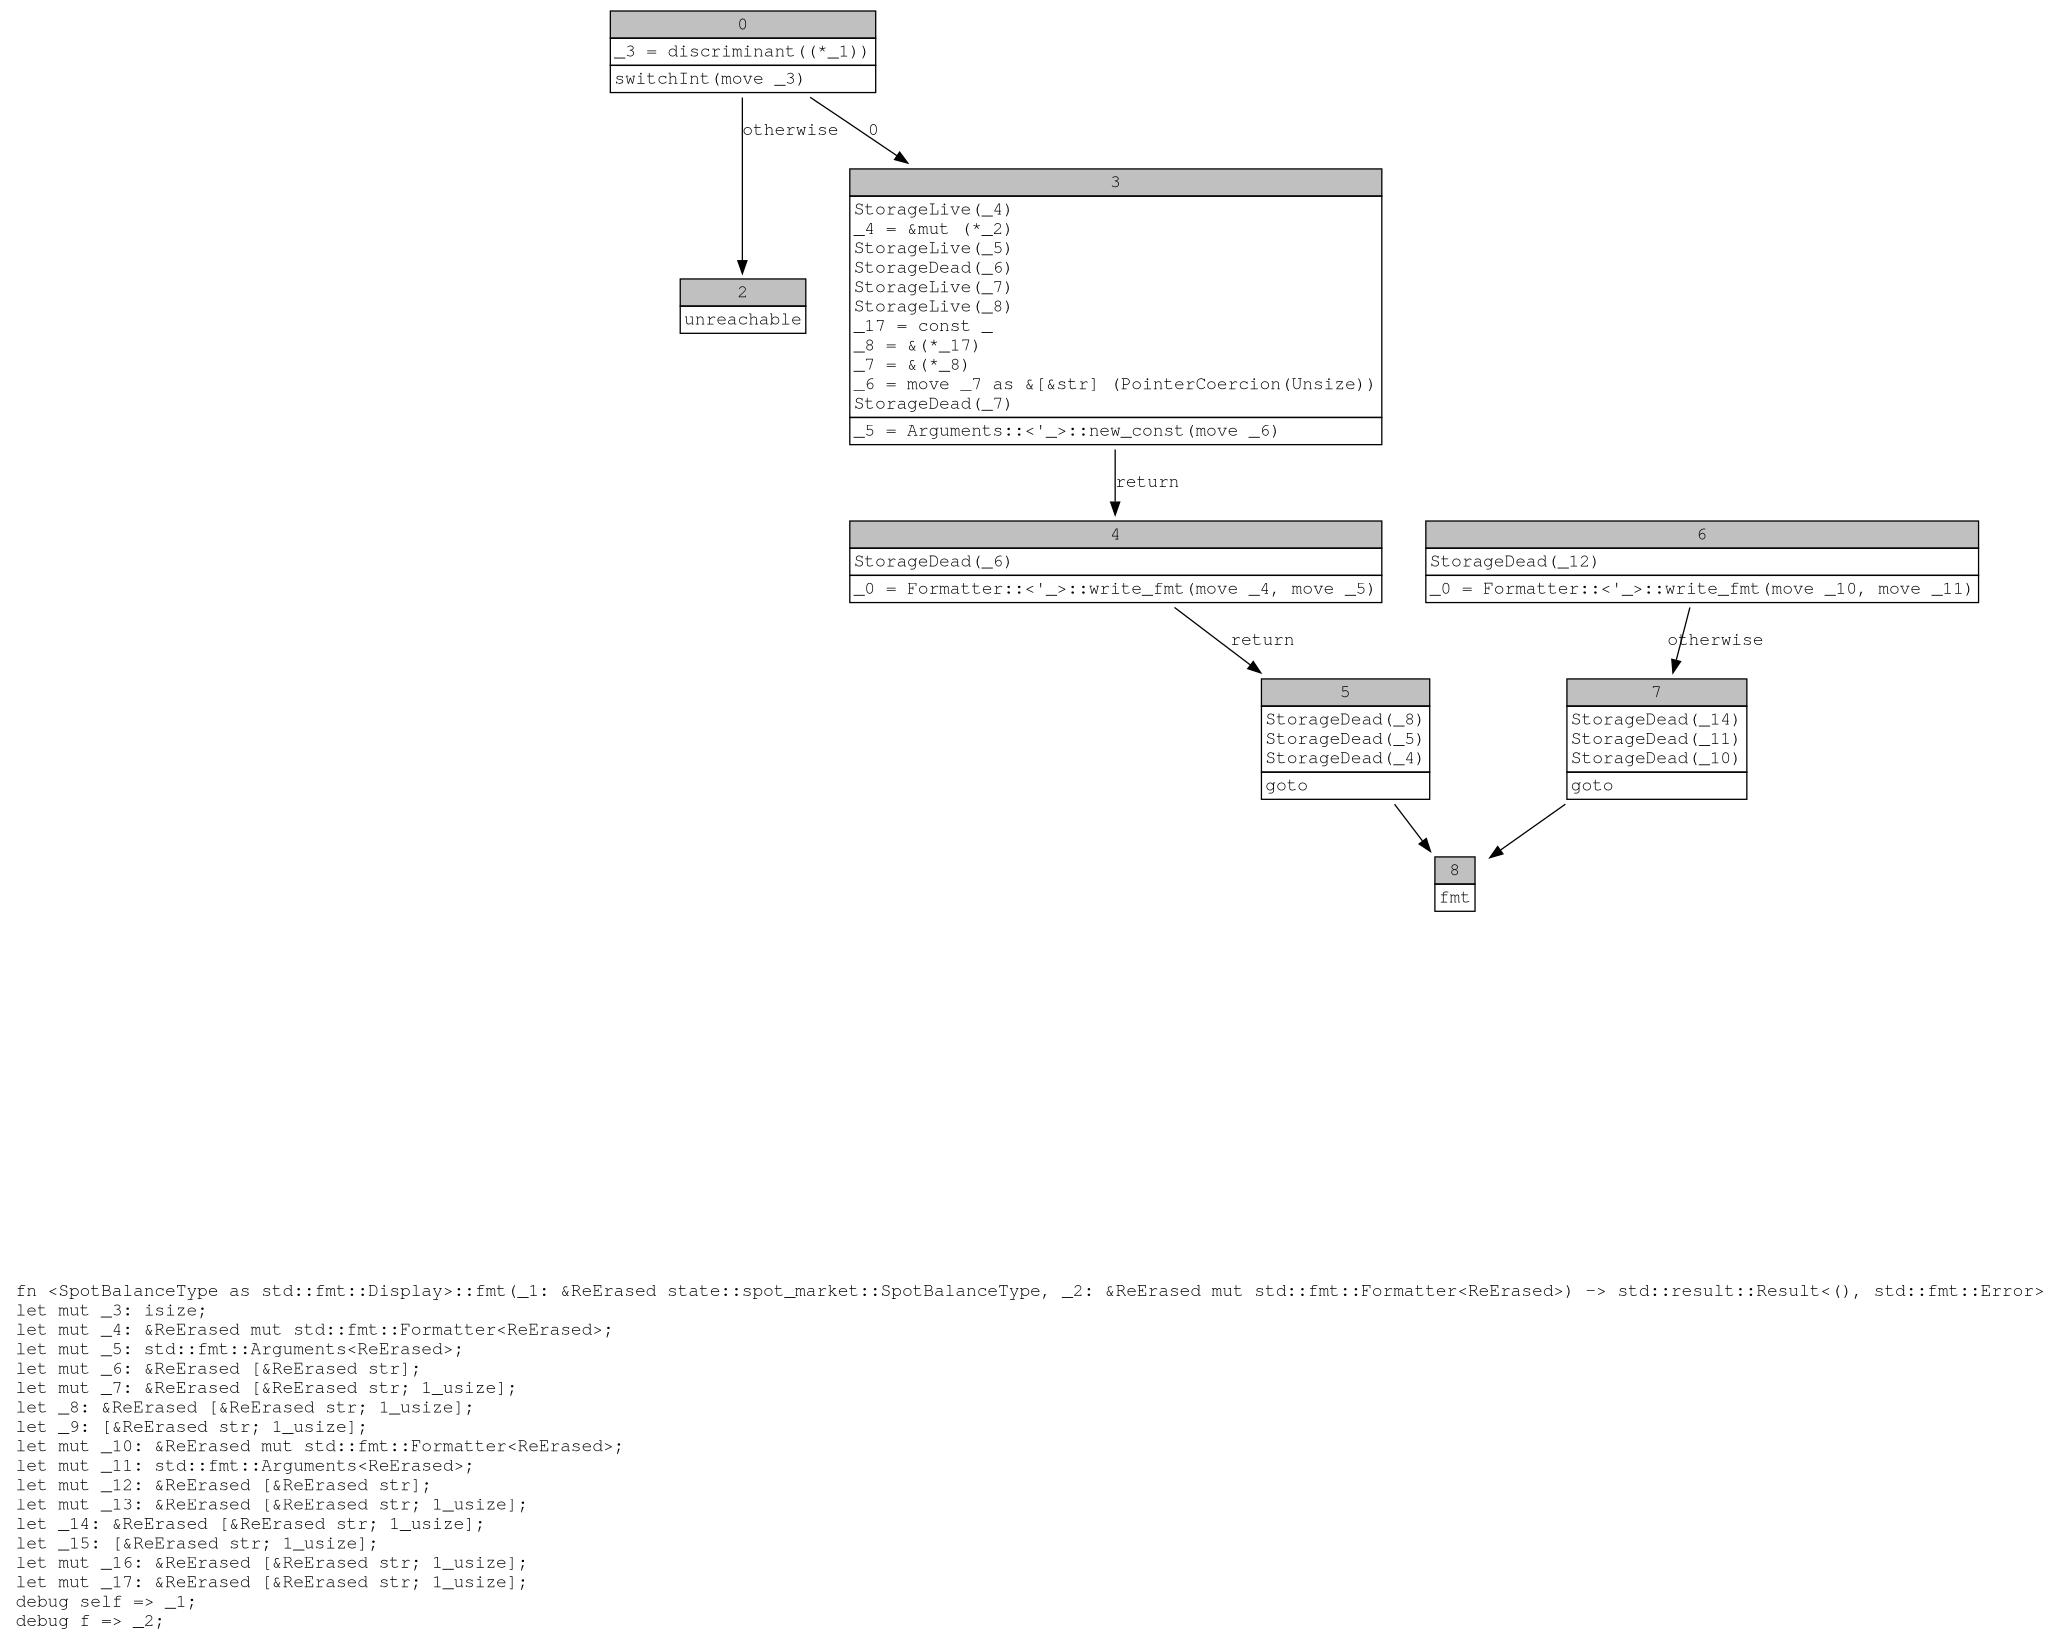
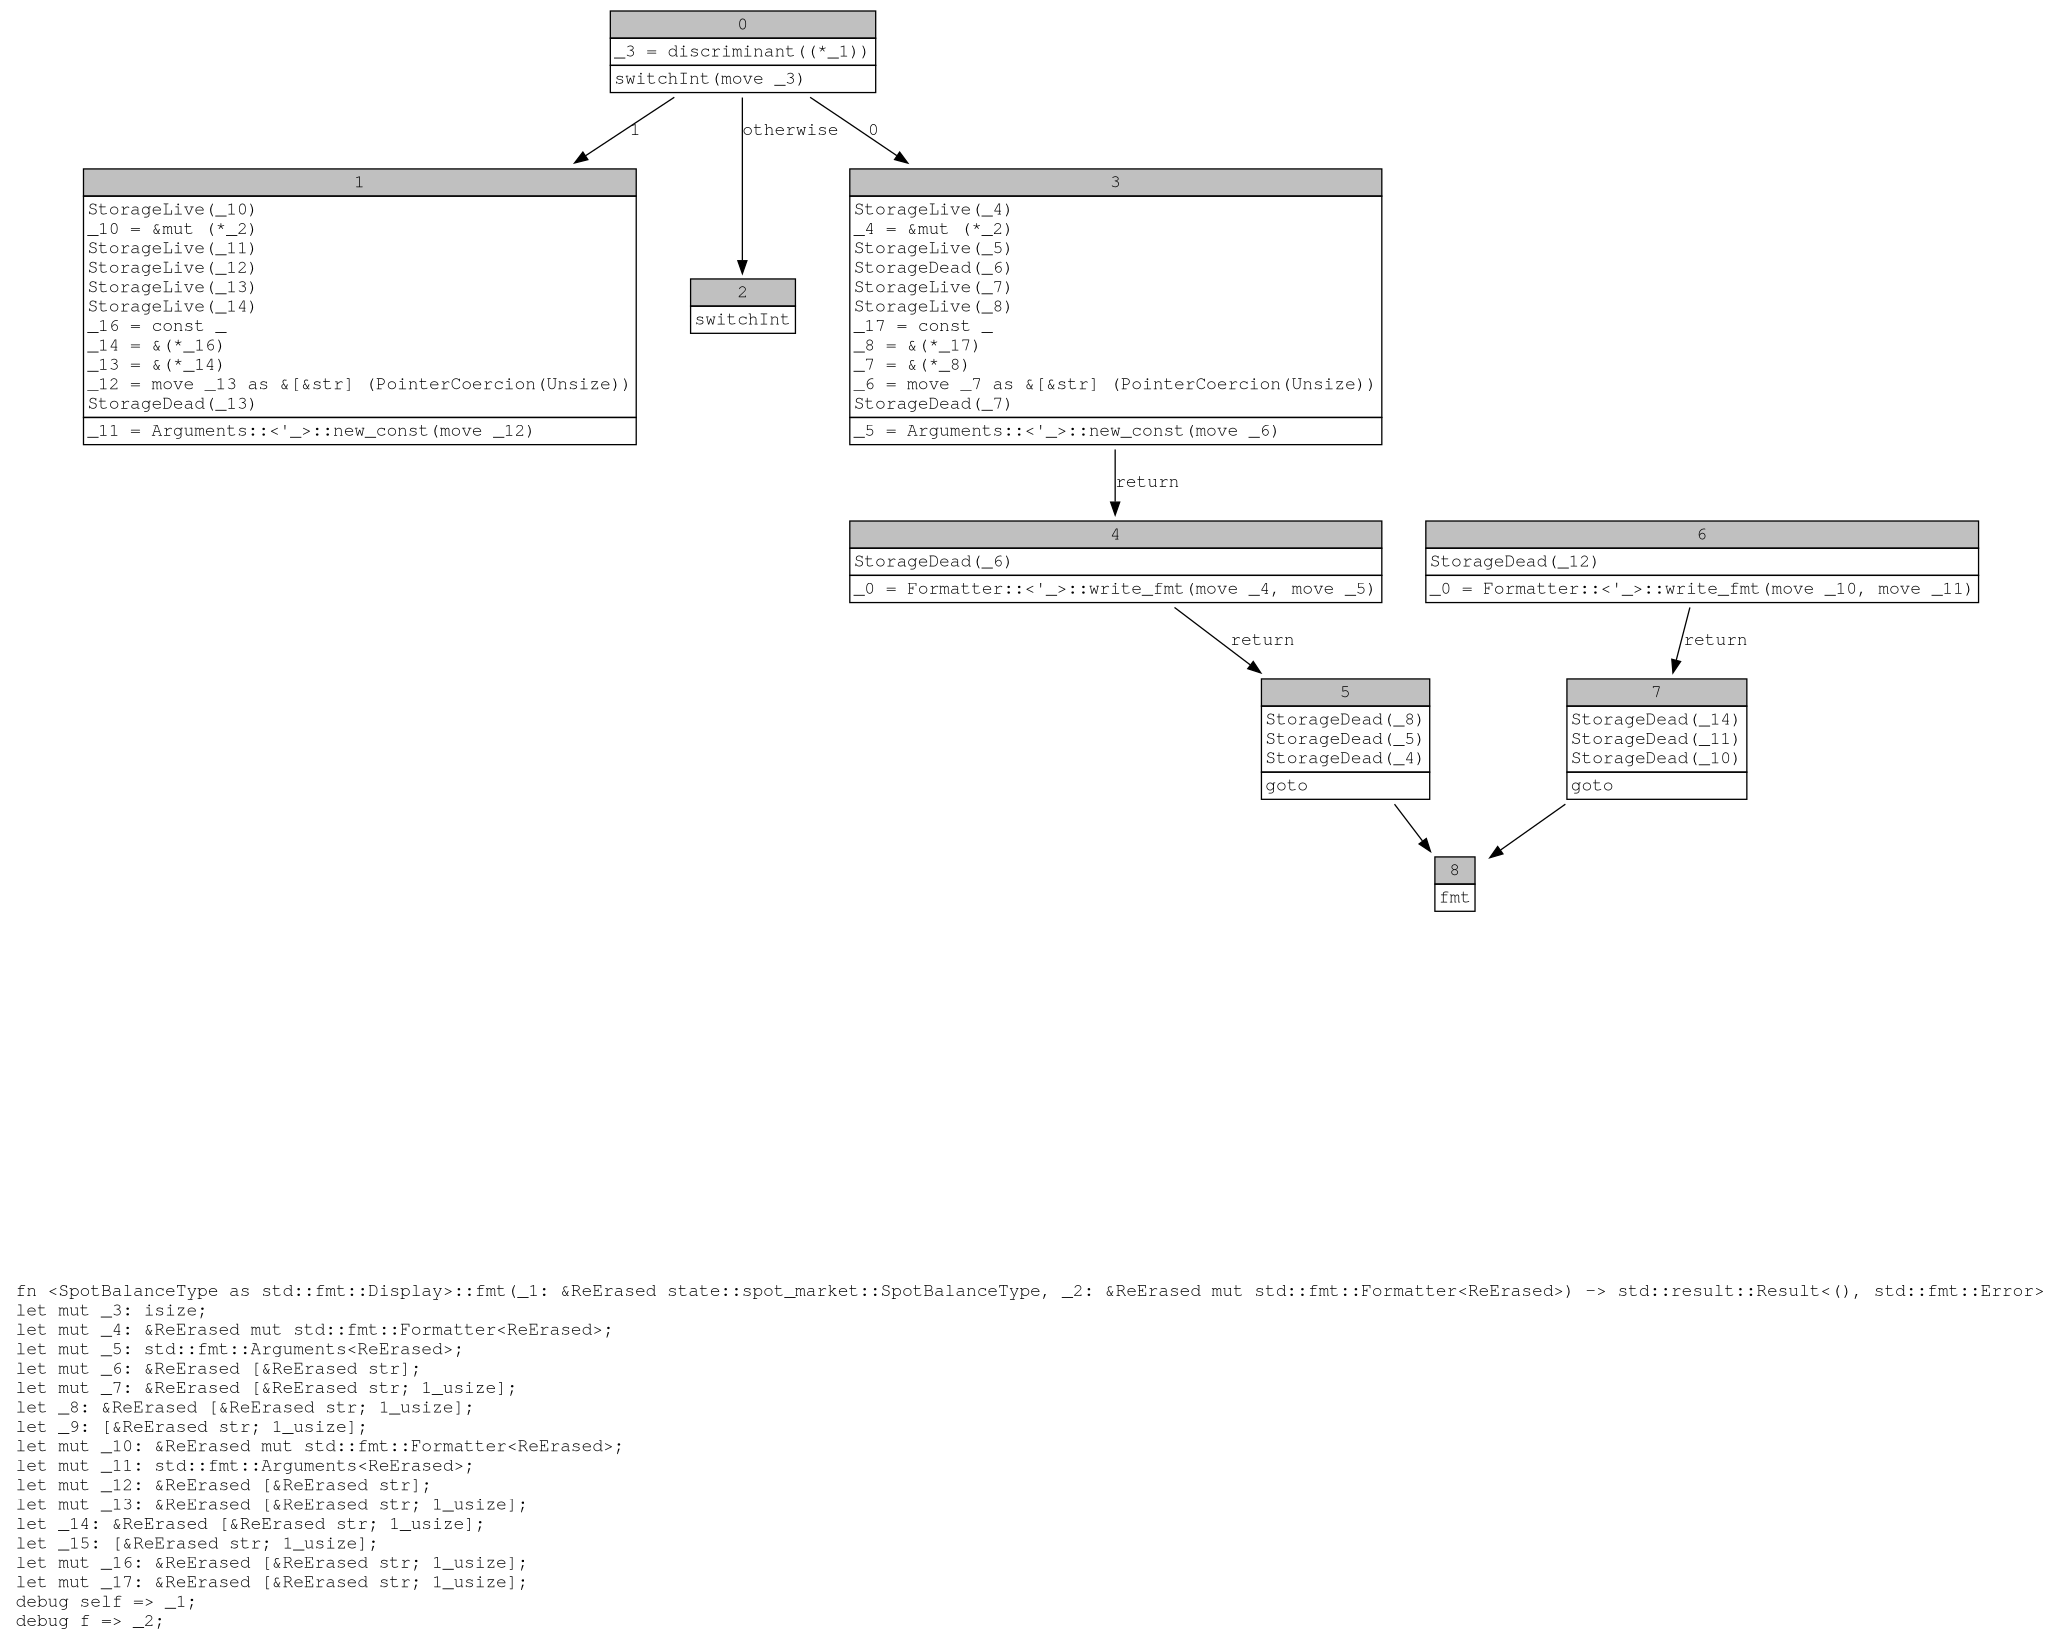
none -> (359, 306)
(743, 319) -> (743, 319)
(1716, 640) -> (1716, 640)
